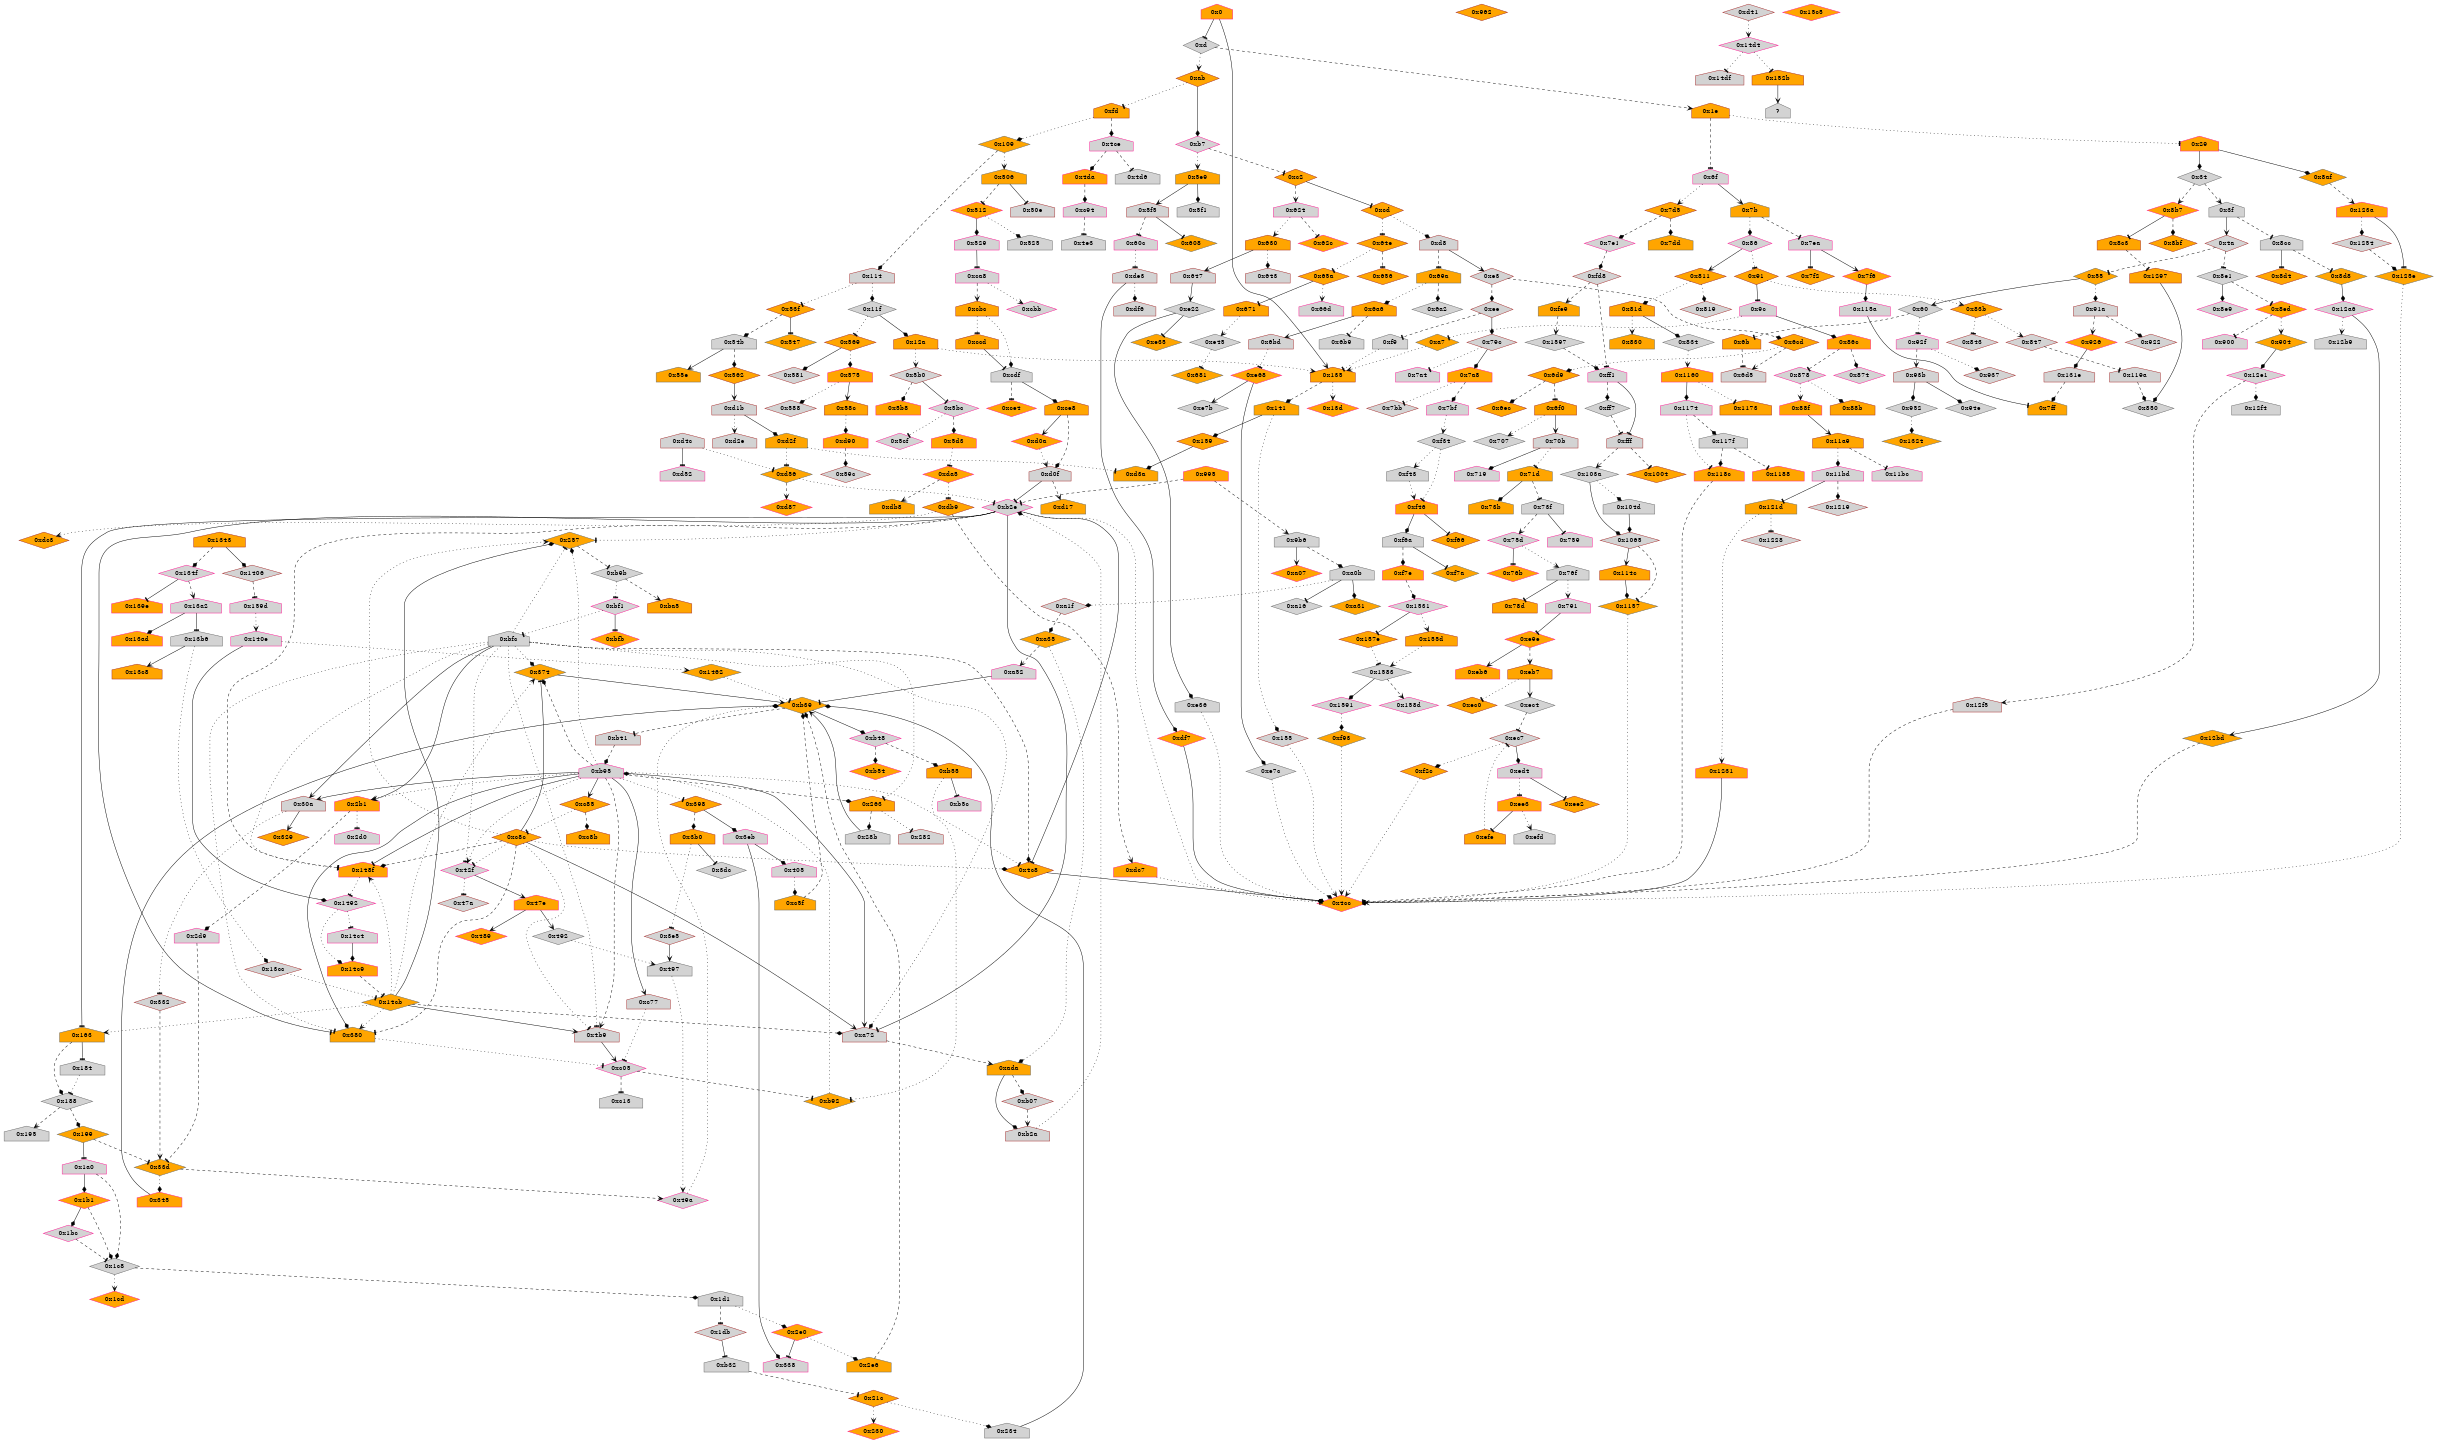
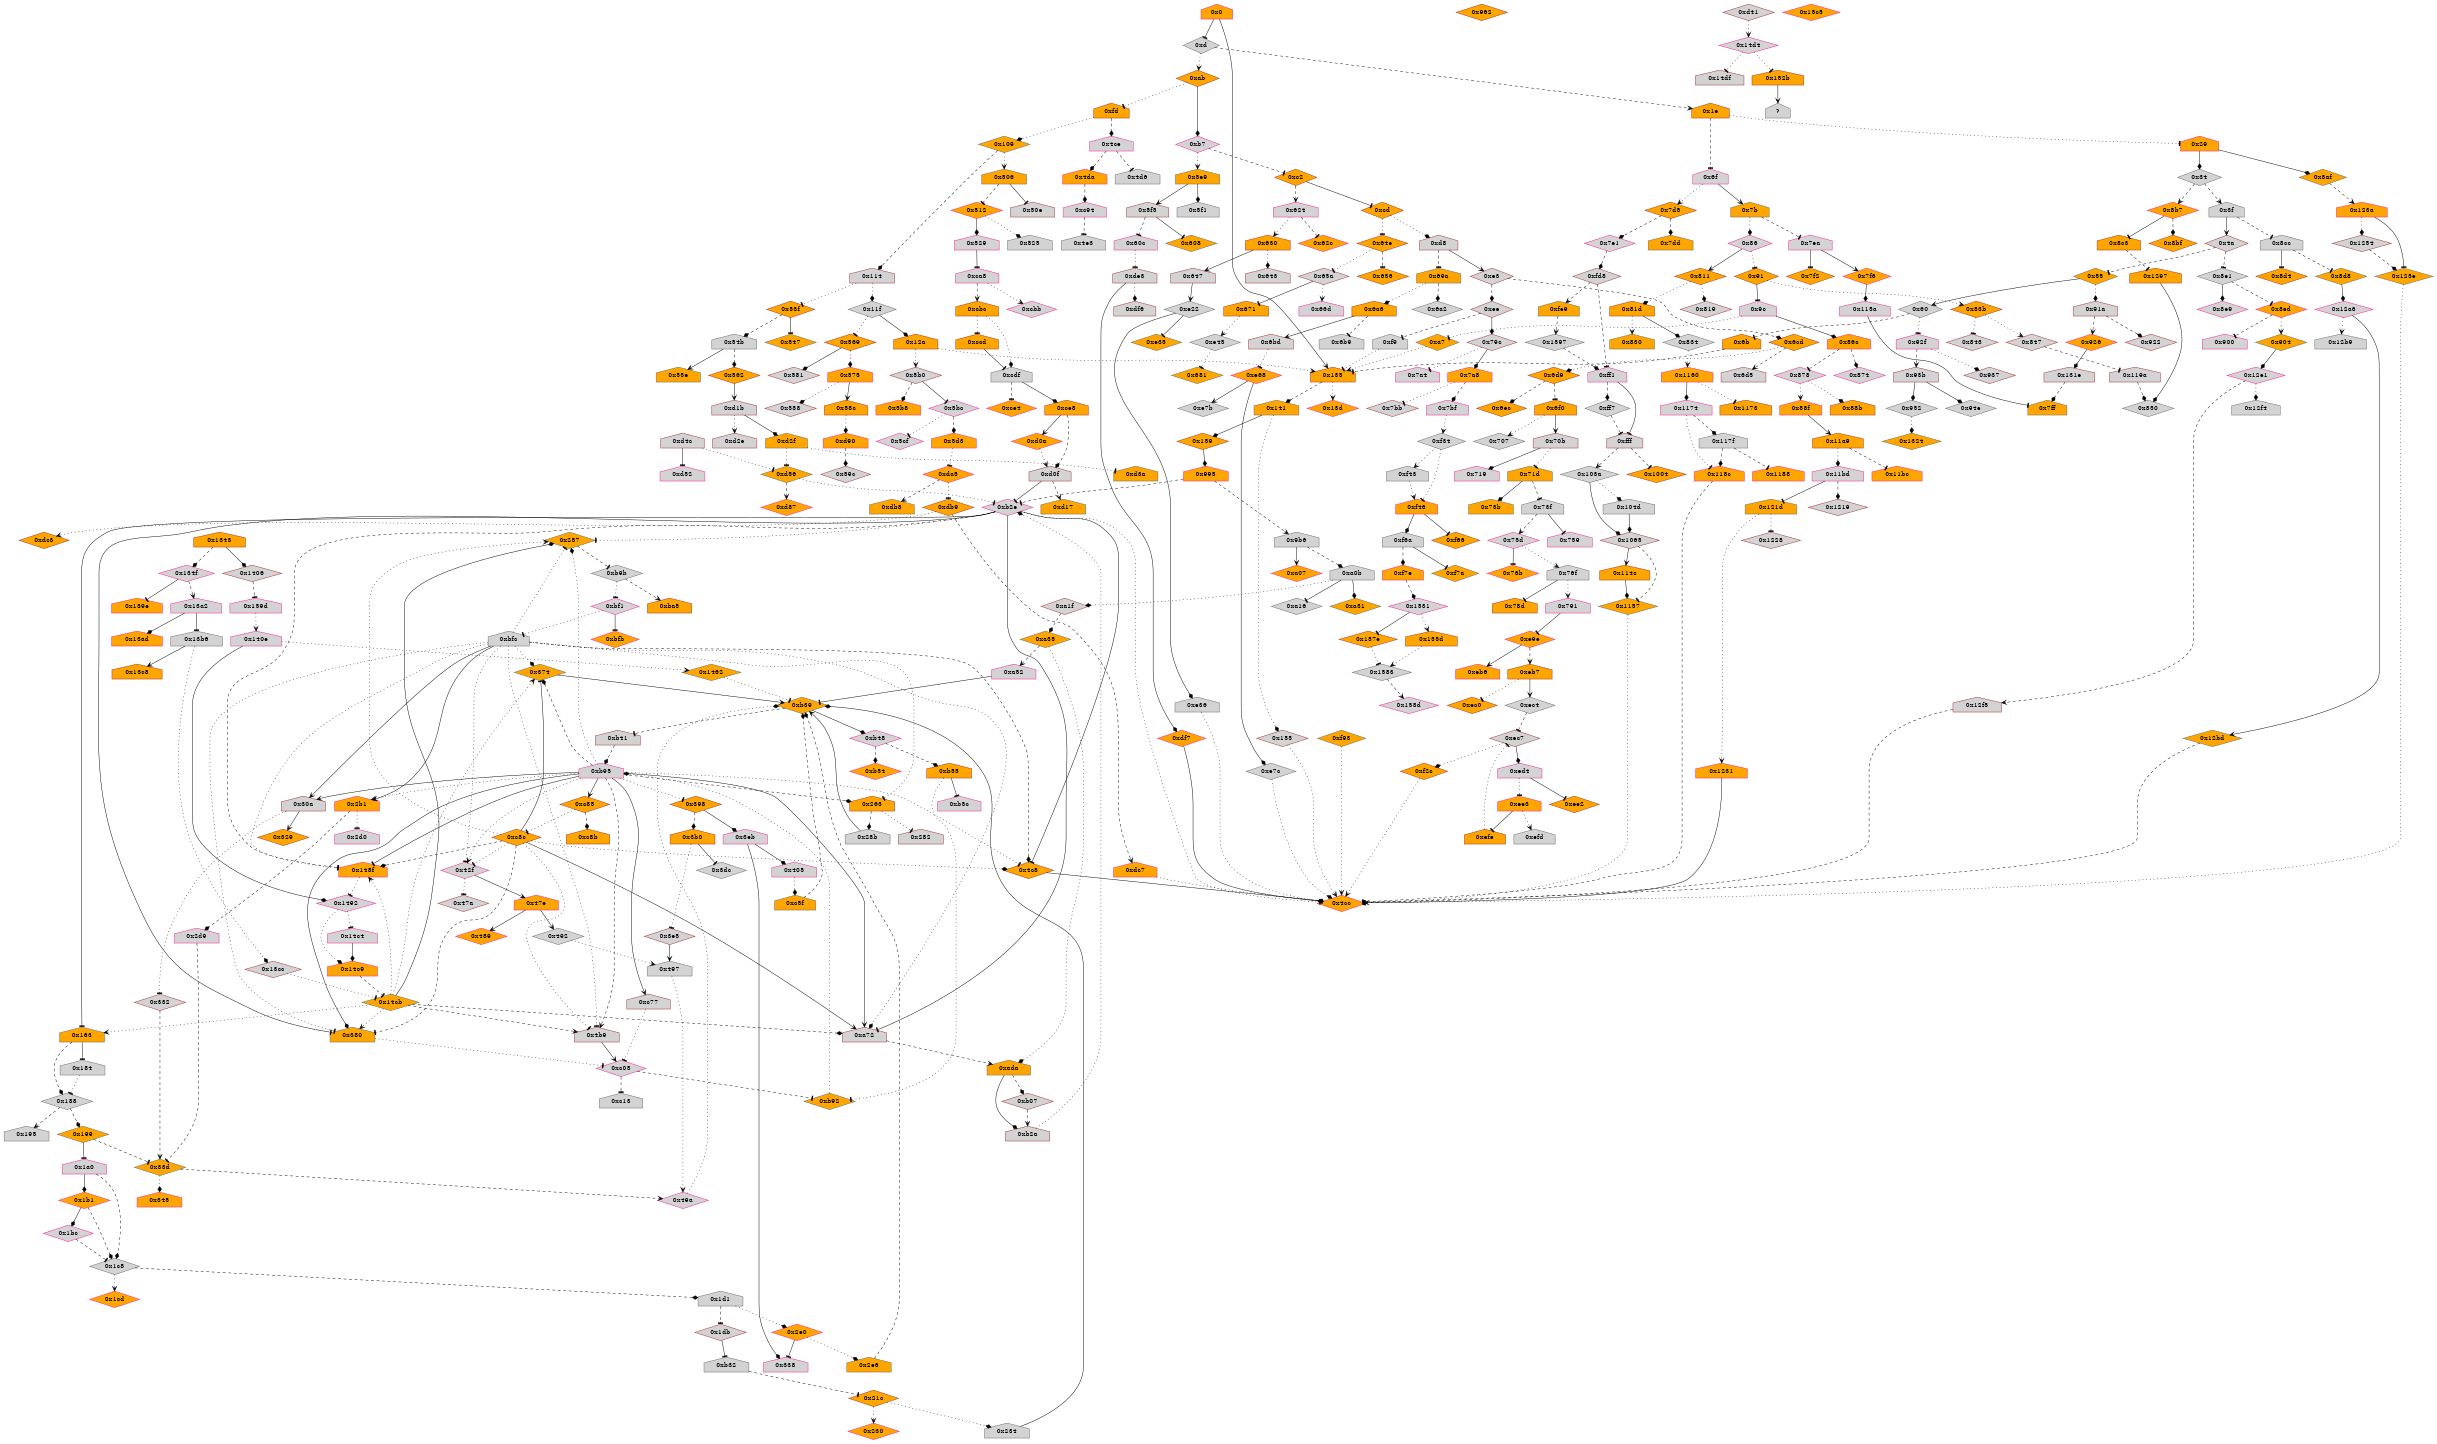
(1324, 276) -> (1324, 276)
(1742, 357) -> (1540, 364)
(1172, 456) -> (1204, 455)
(1897, 474) -> (1897, 474)
(1342, 705) -> none
(291, 791) -> none
(491, 1018) -> (491, 1018)
